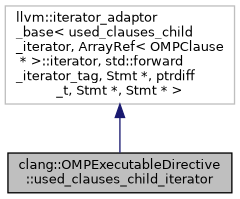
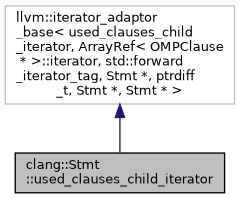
(120, 173) -> (120, 173)
